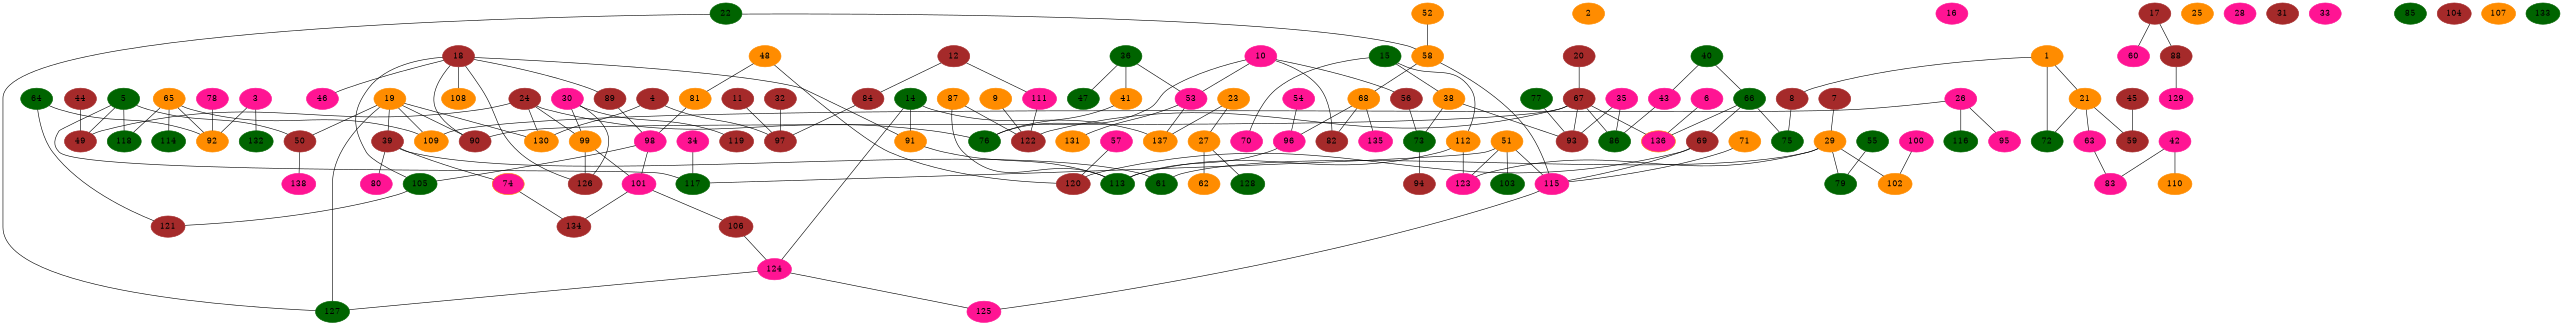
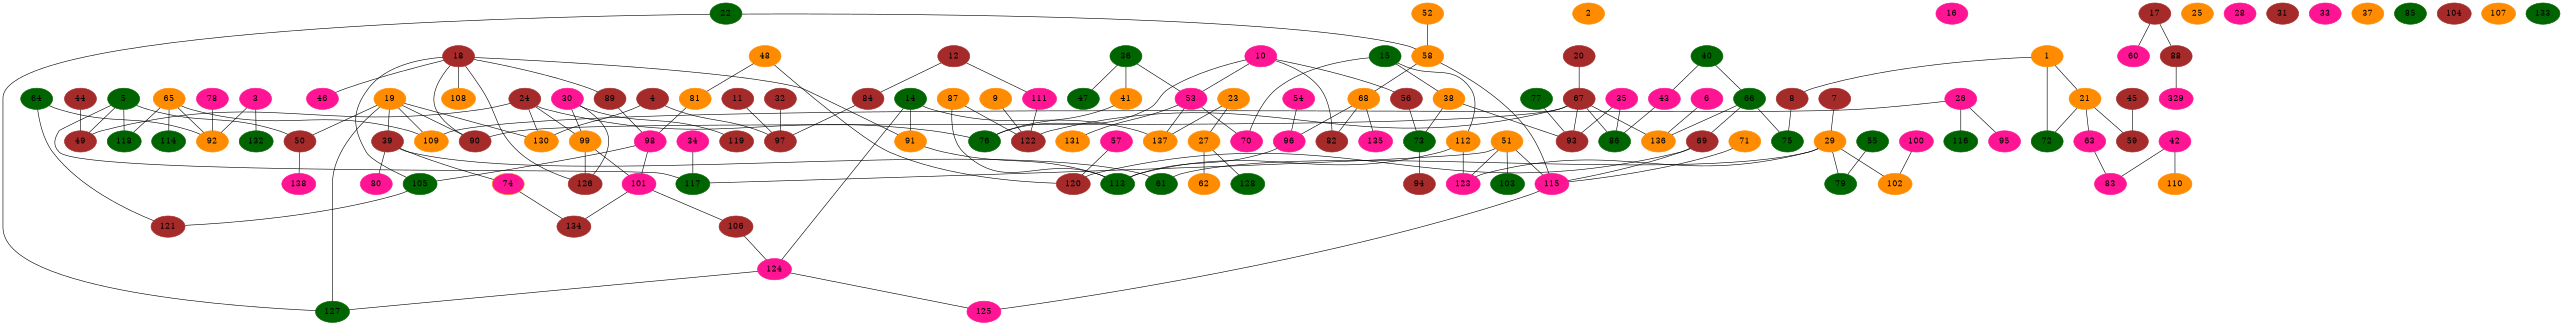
none -> (2368, 14)
(2176, 99) -> (2176, 99)
none -> (1215, 118)
(1658, 141) -> (1658, 141)
